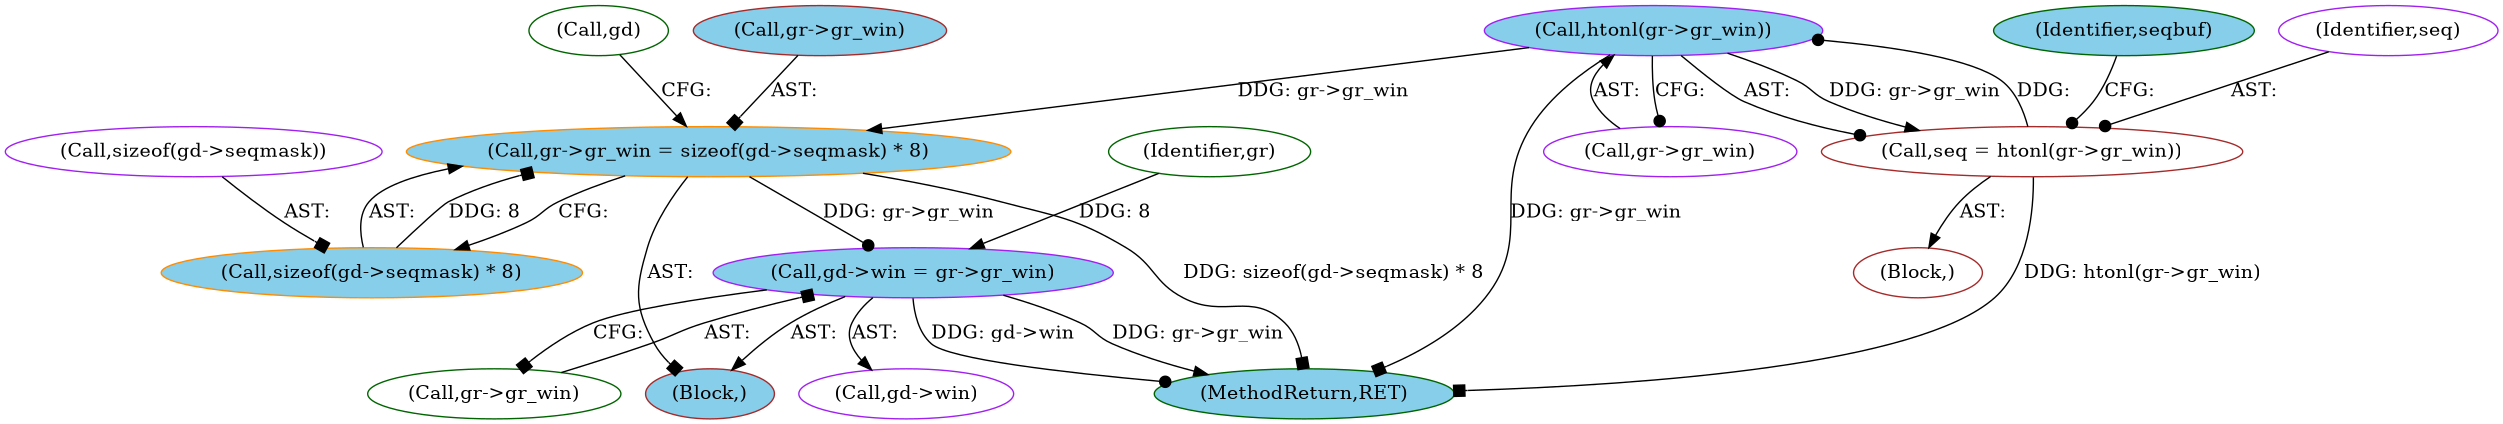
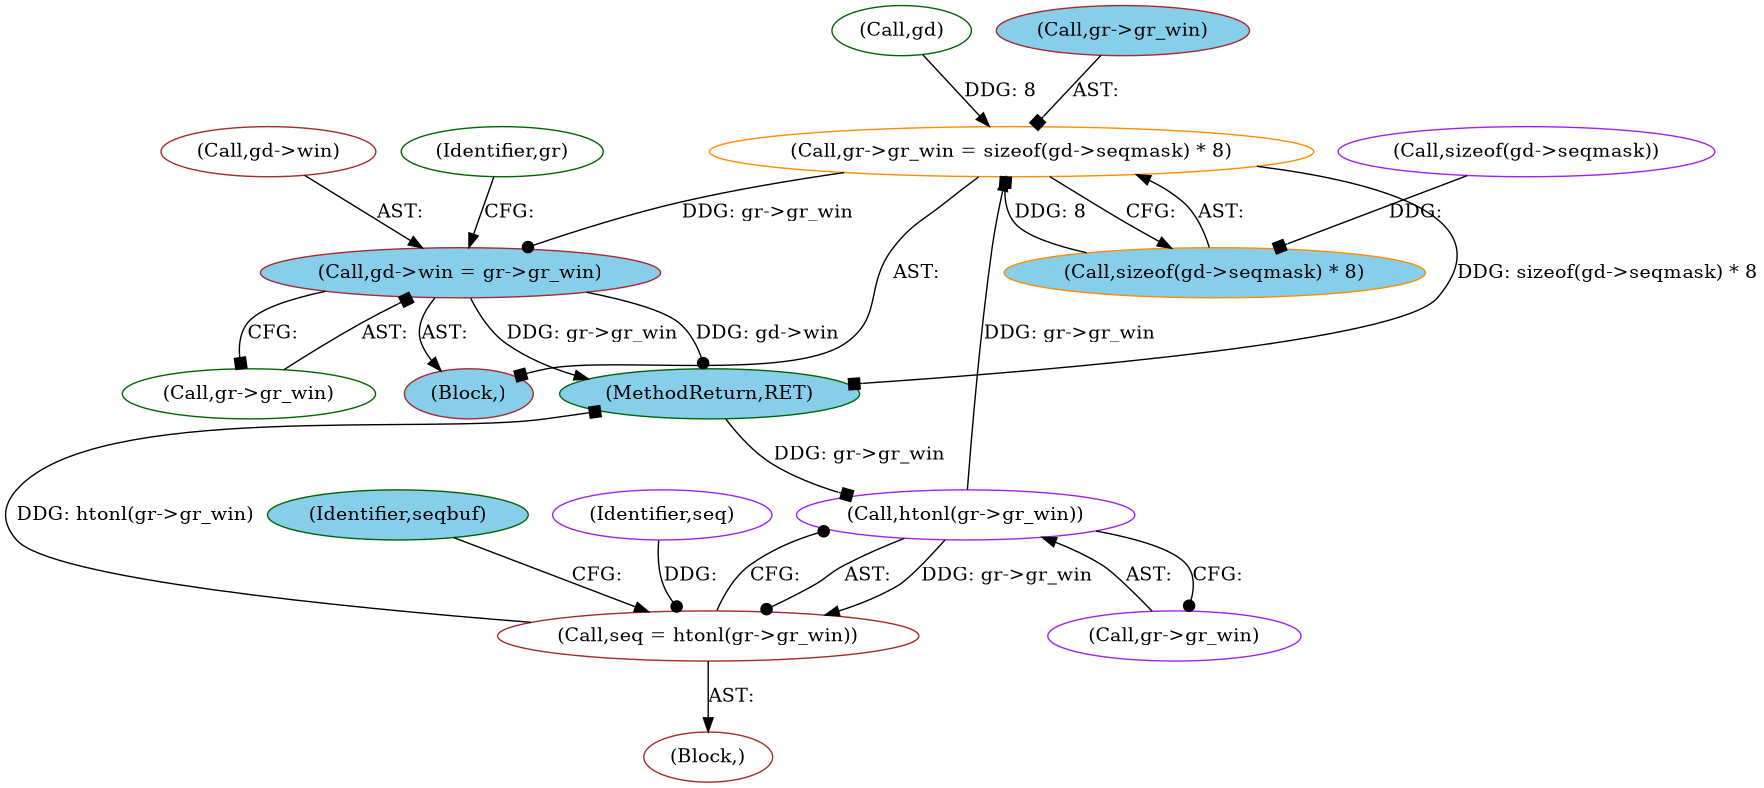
(1654, 31) -> (966, 515)
(690, 91) -> (1000, 91)
(2047, 91) -> (778, 575)
(2101, 91) -> (544, 572)
(2258, 91) -> (694, 575)
(709, 152) -> (1012, 152)
(311, 212) -> (1419, 212)
(1115, 212) -> (513, 212)
(1511, 220) -> (775, 466)
(913, 273) -> (461, 273)
(851, 327) -> (357, 208)
(906, 394) -> (268, 152)
